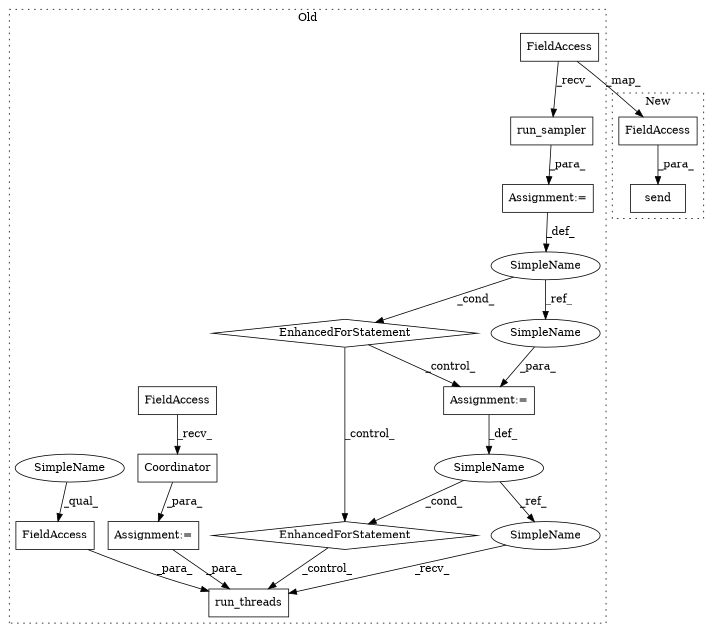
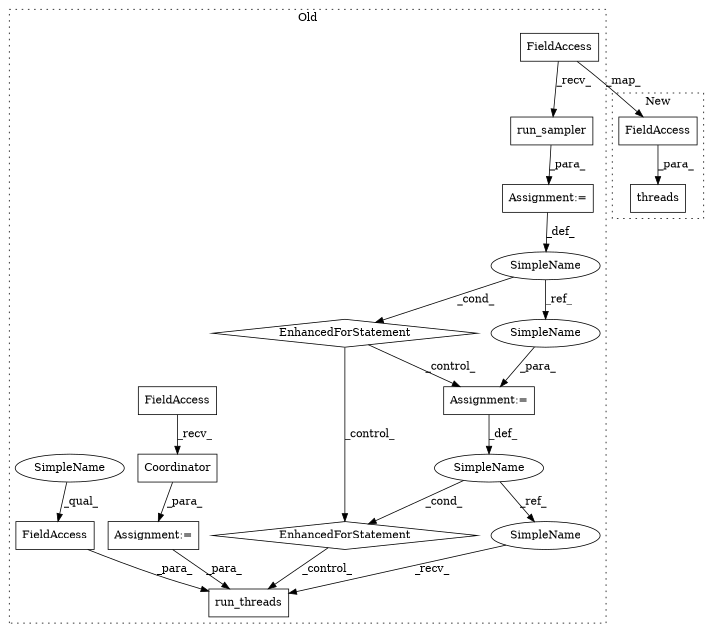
(658, 198) -> (658, 198)
